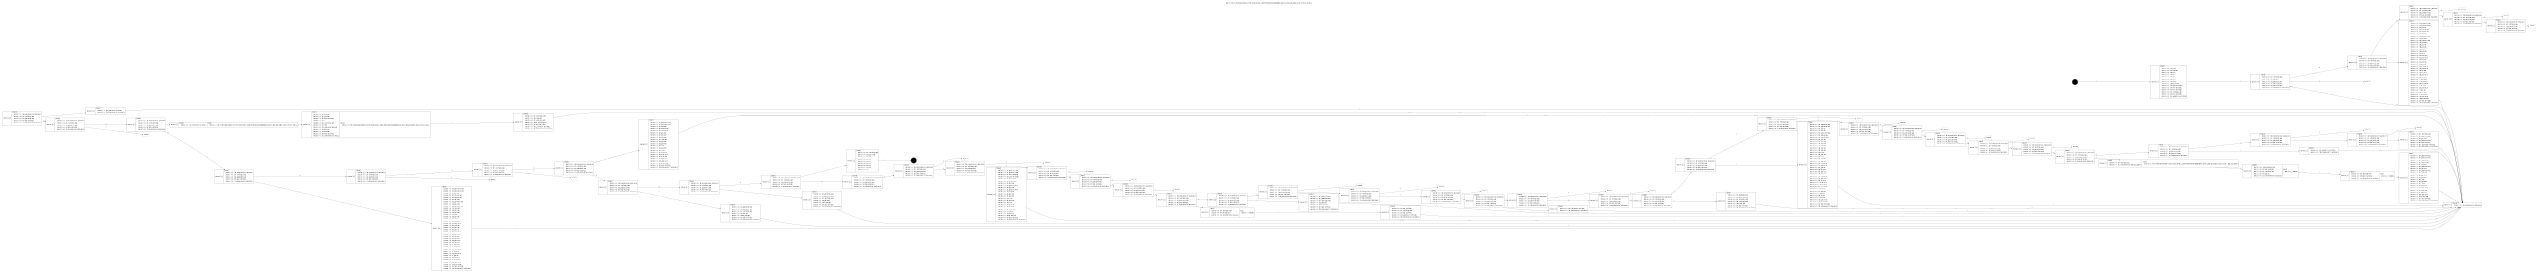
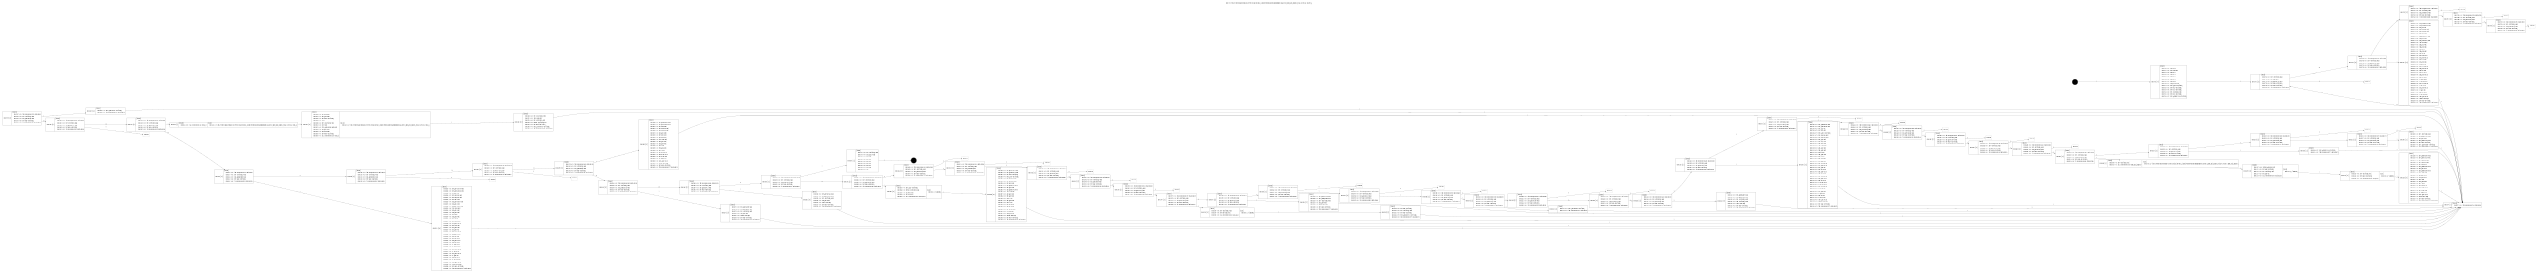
none -> (914, 192)
